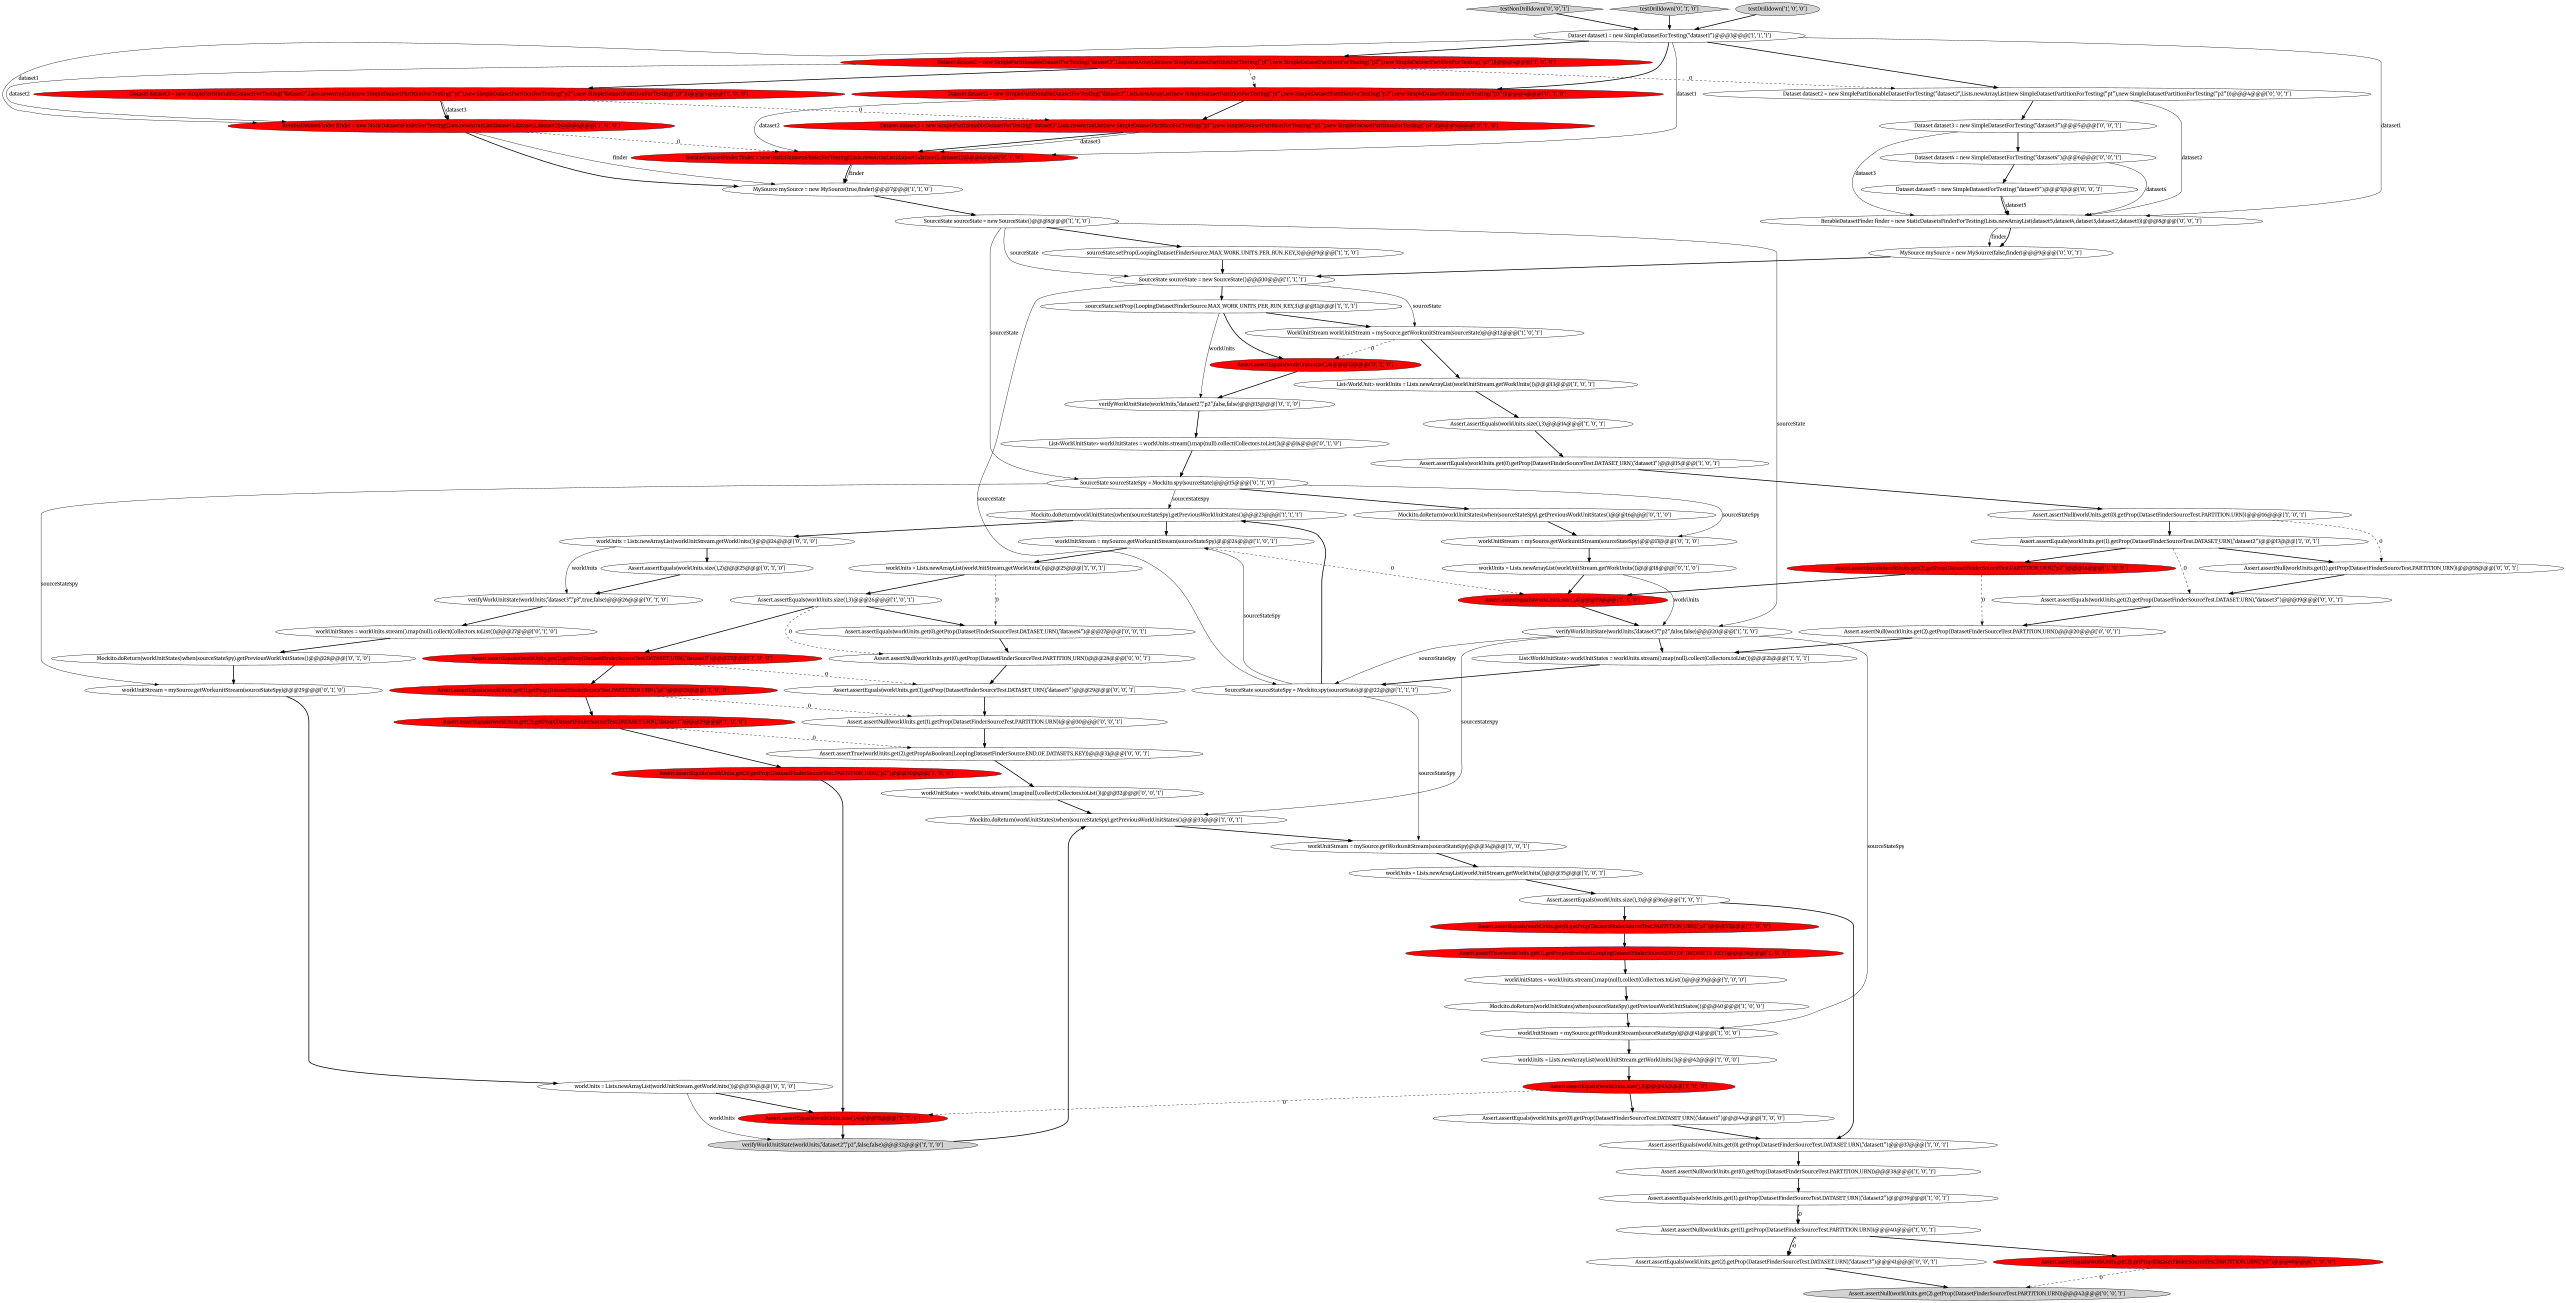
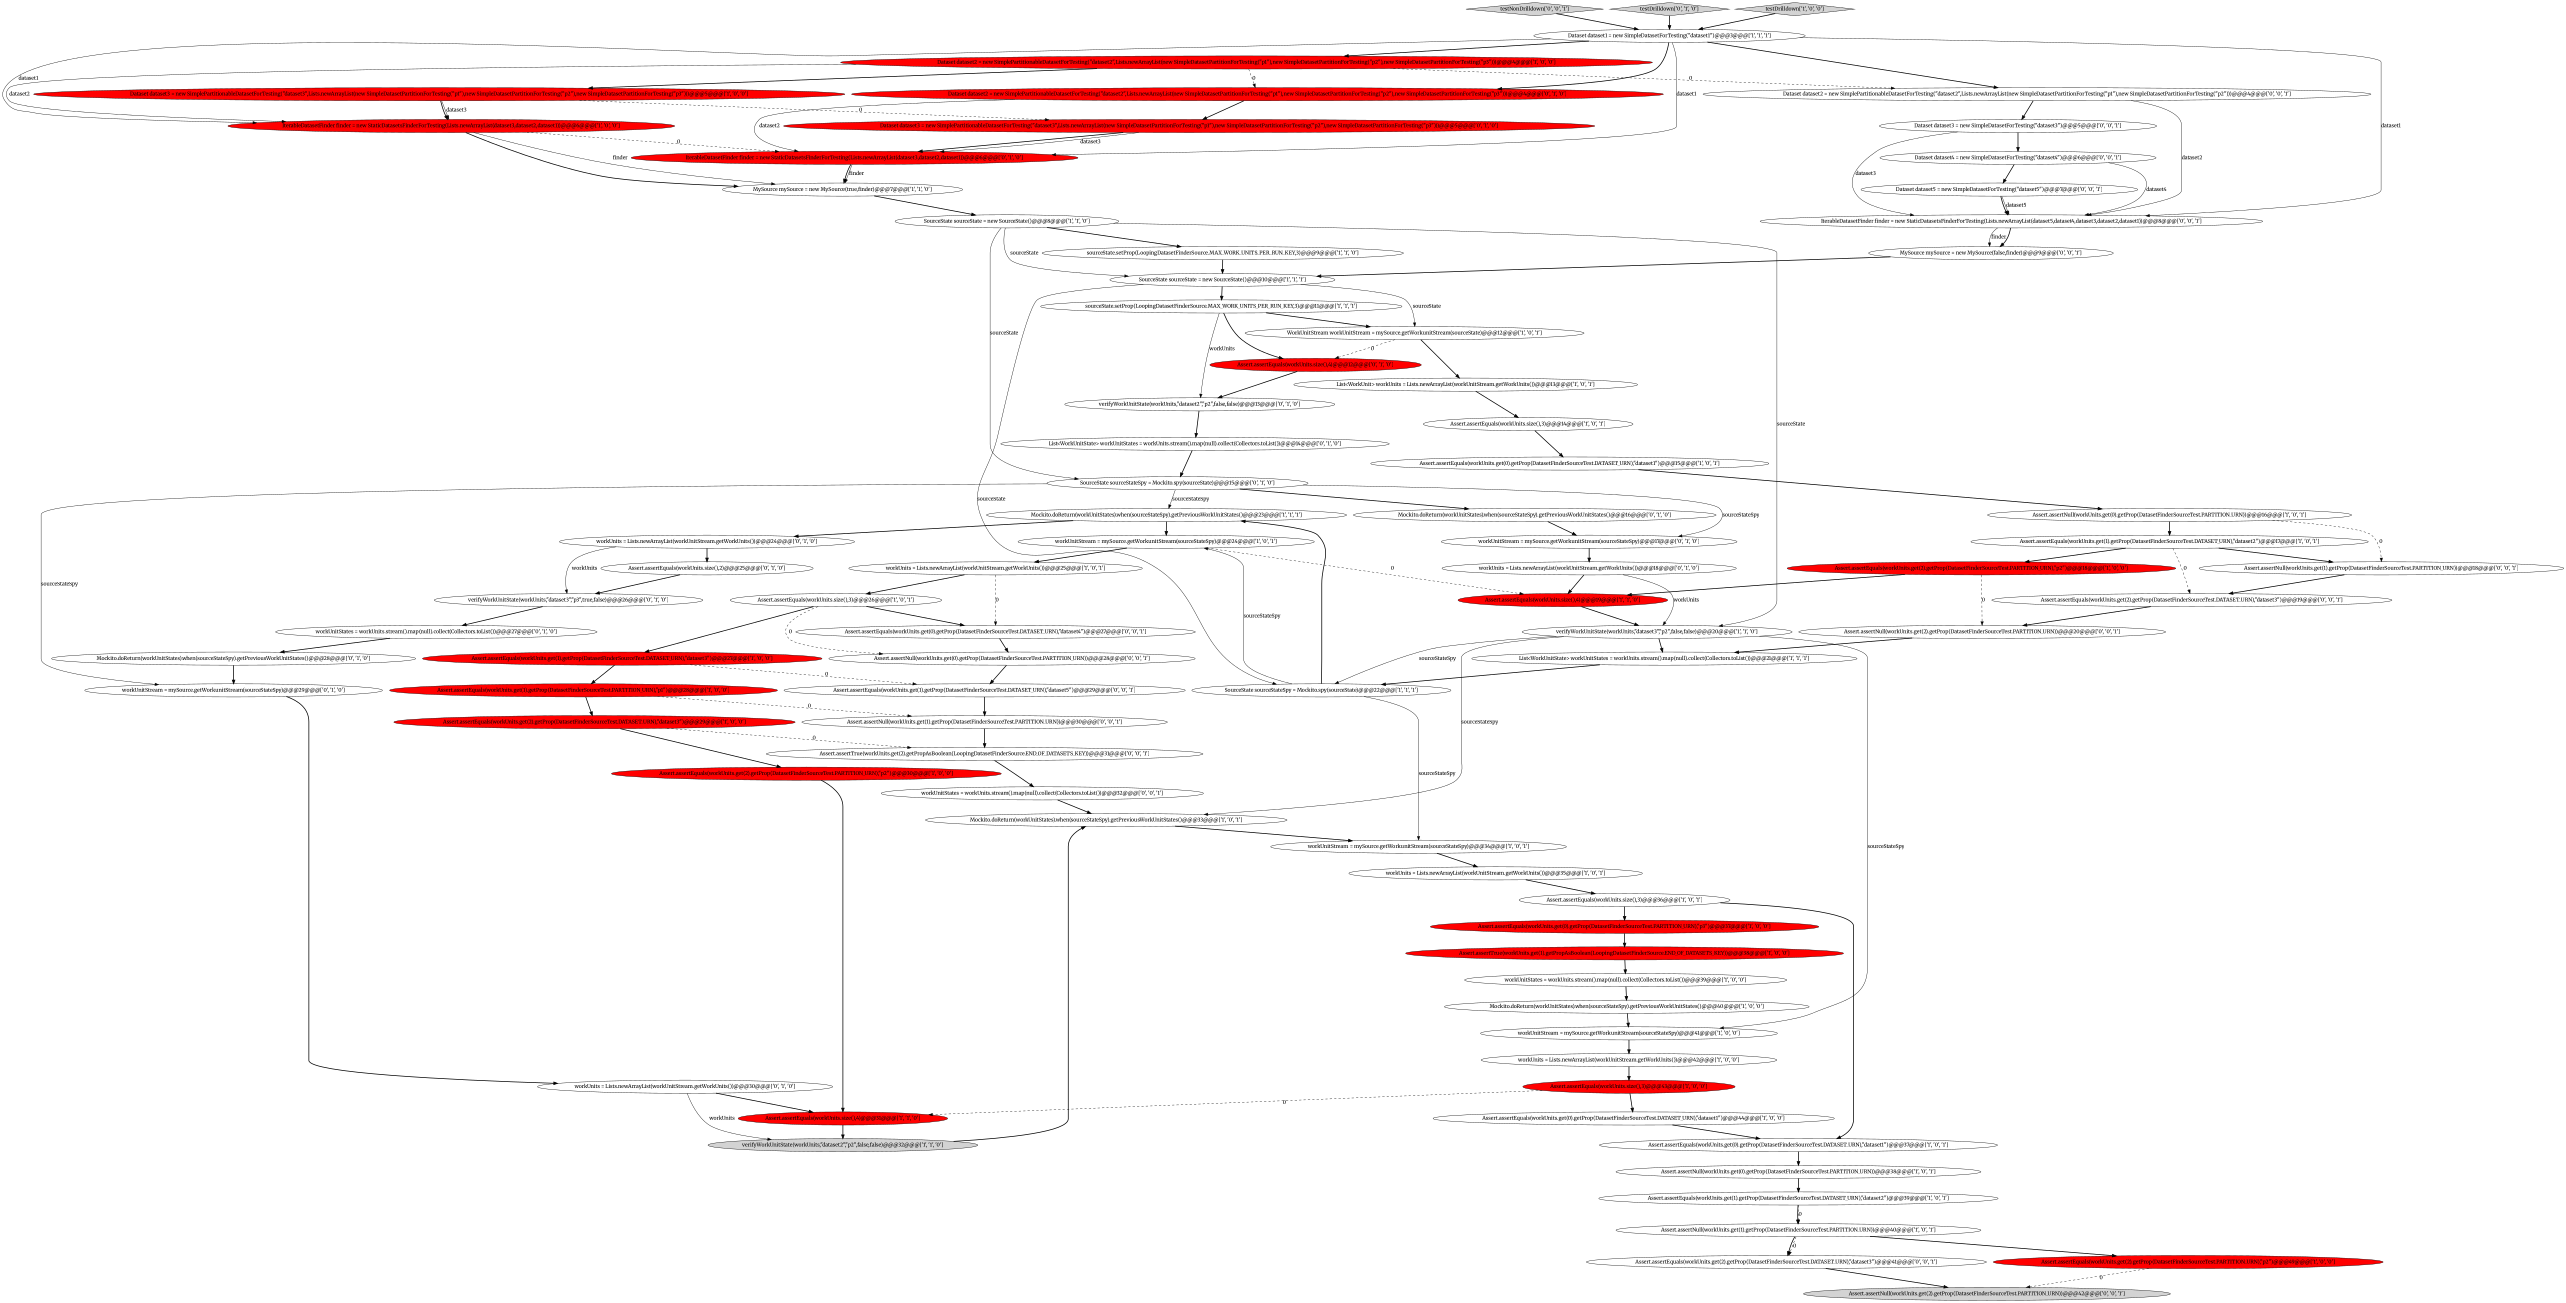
(1778, 9) -> (1795, 9)
